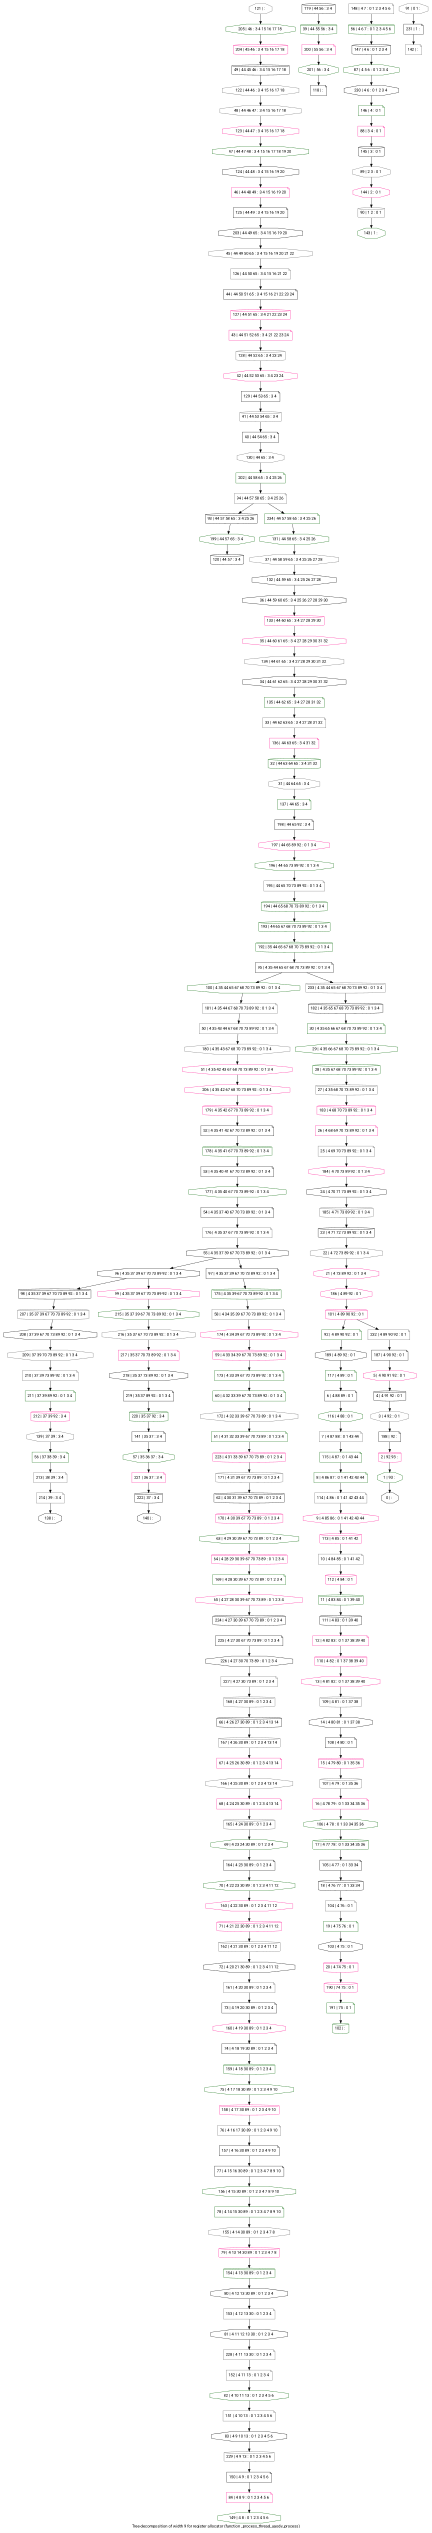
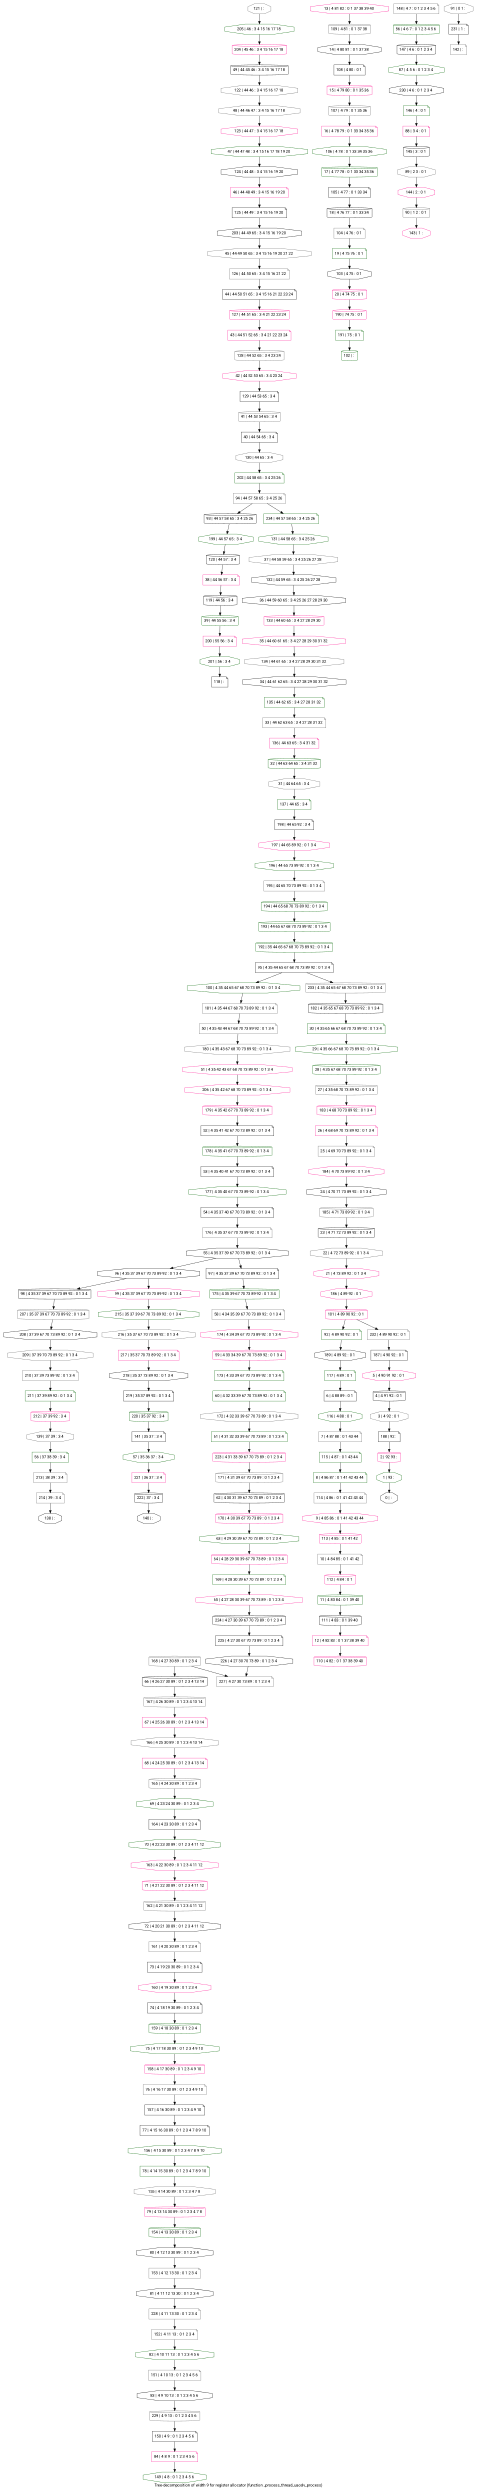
(371, 233) -> (416, 233)
none -> (221, 580)
(341, 1670) -> none
(249, 1690) -> (208, 1671)
